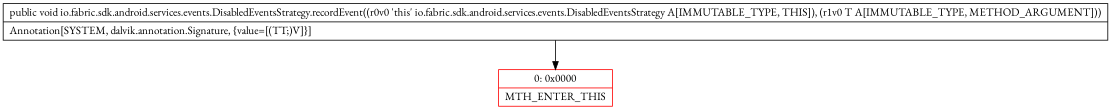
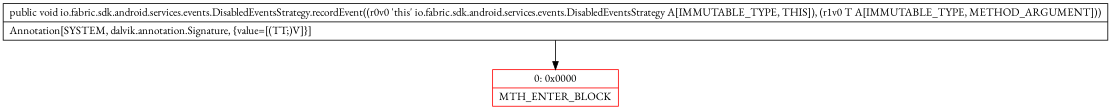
(555, 97) -> (555, 97)
